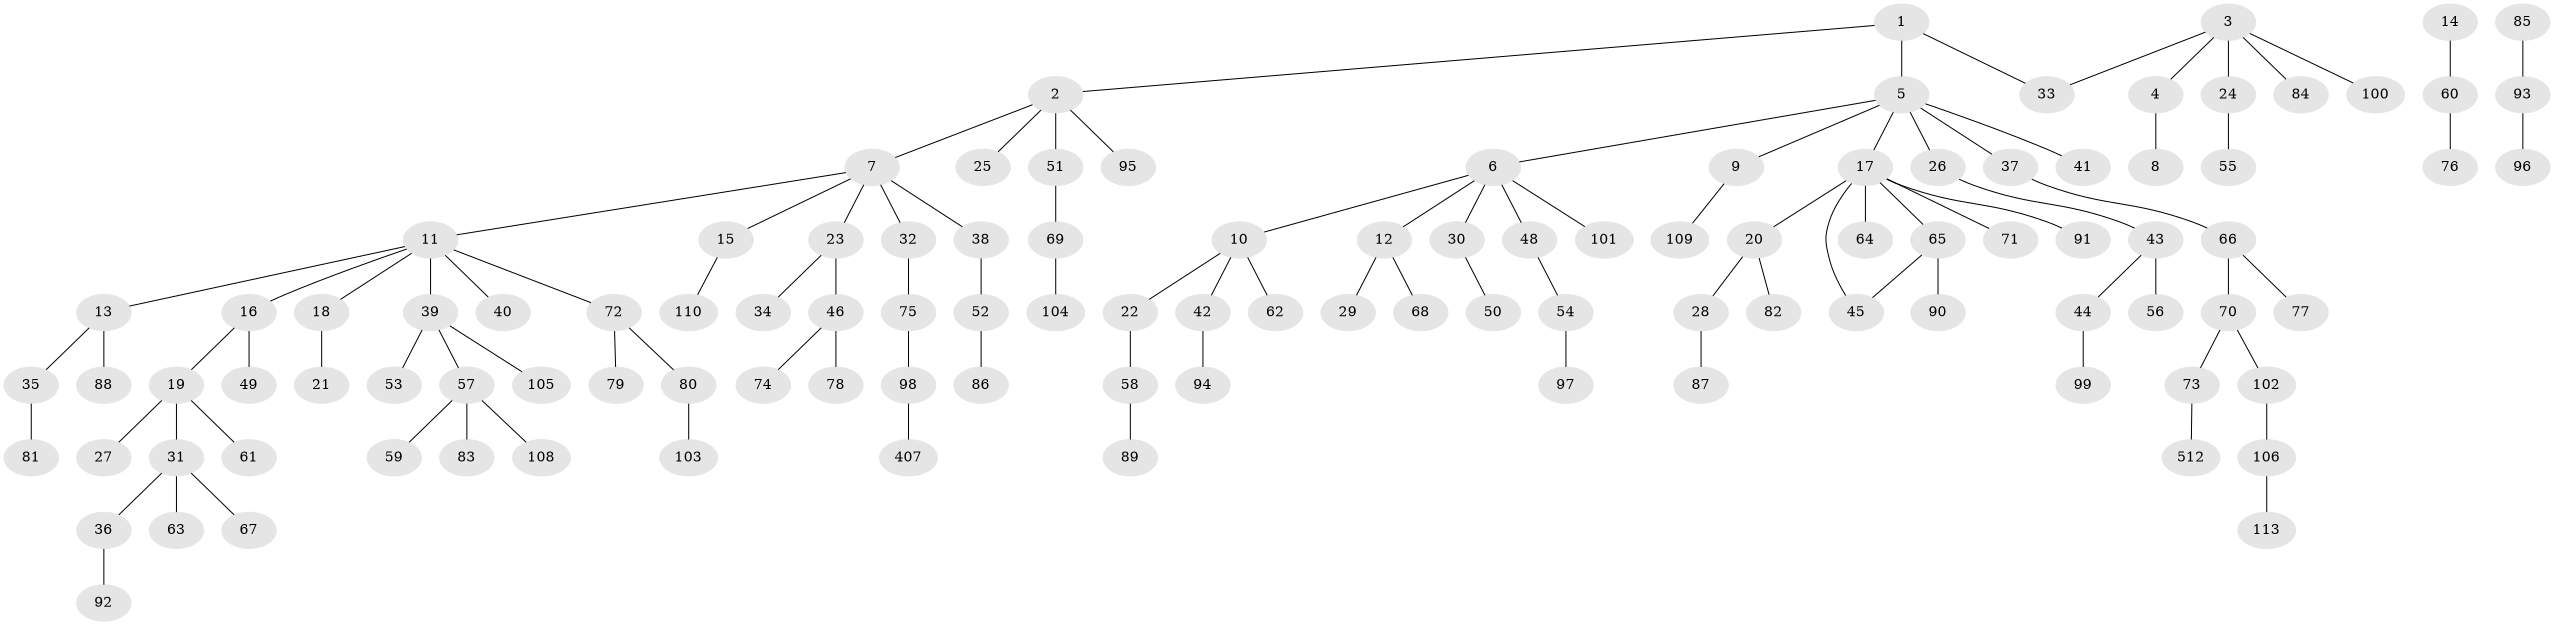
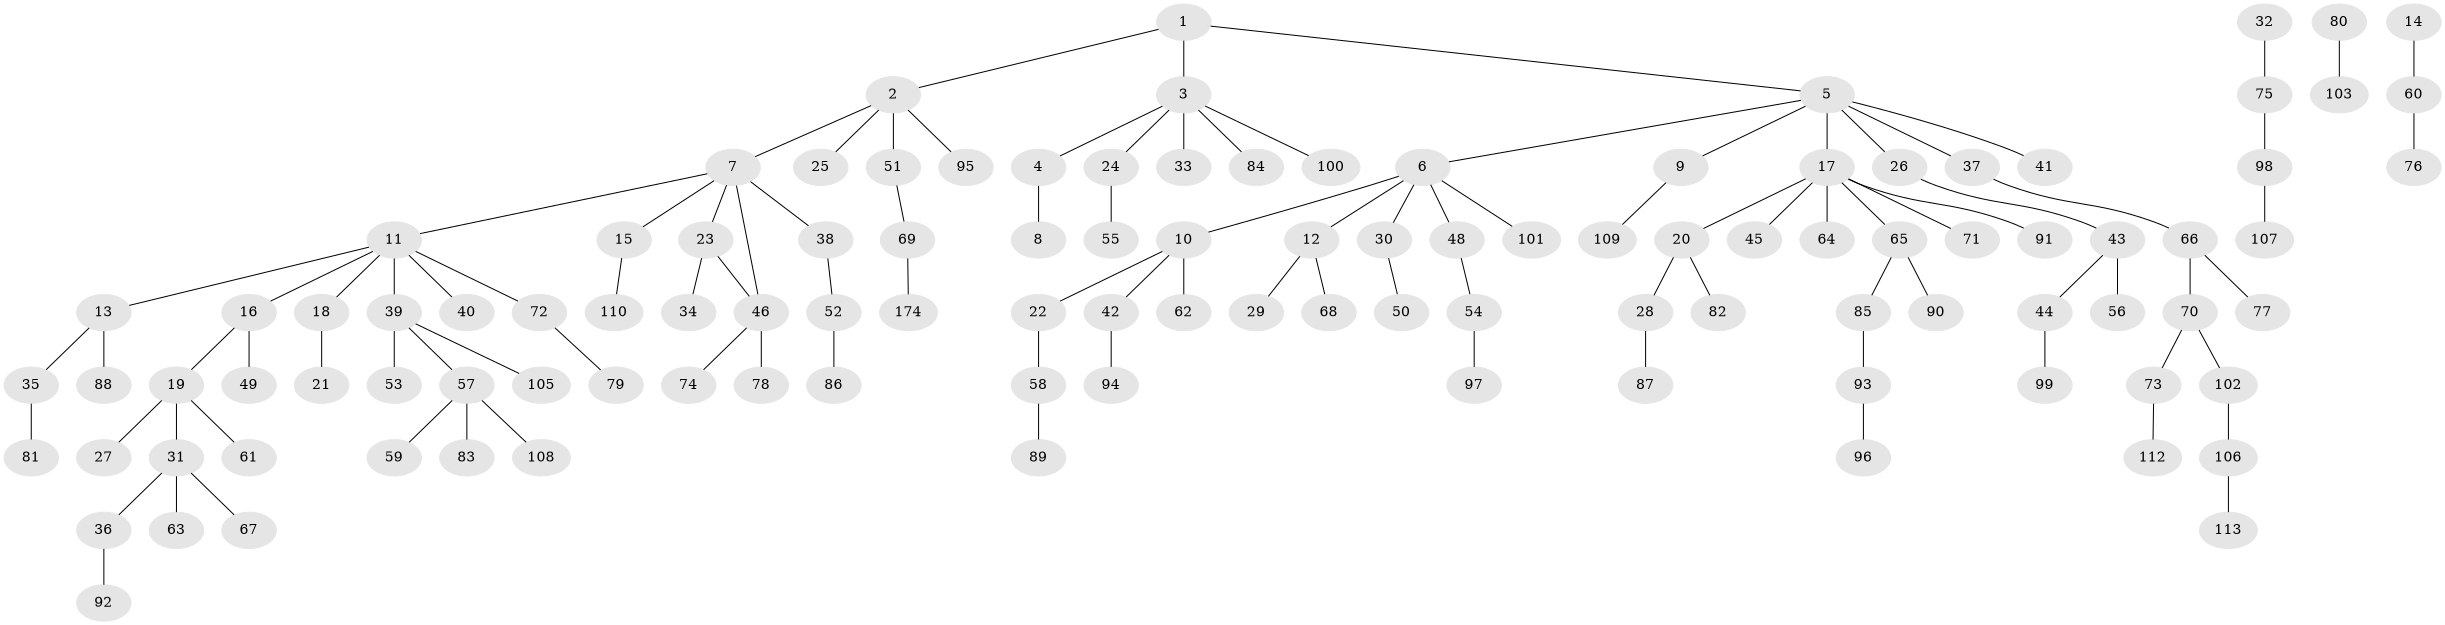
(1974, 58) -> (1184, 59)
(890, 204) -> (747, 240)
(1897, 276) -> (1882, 276)
(1056, 313) -> (909, 313)
(651, 349) -> none
(909, 458) -> (2265, 240)
(2191, 458) -> (2153, 458)
